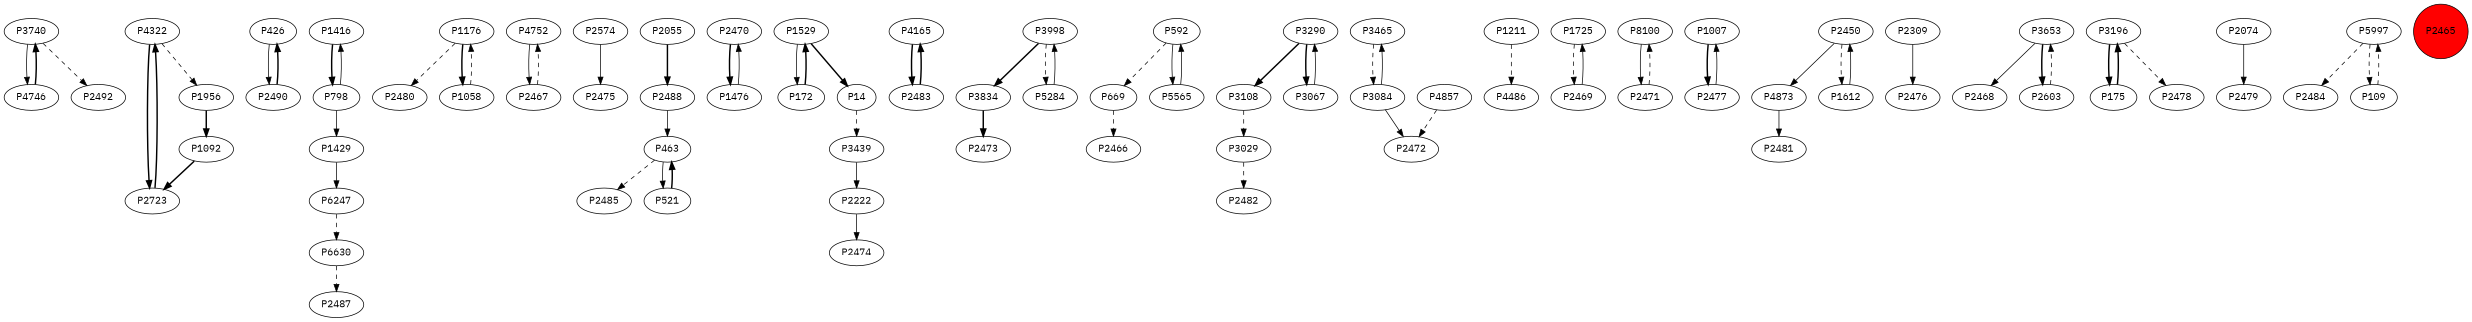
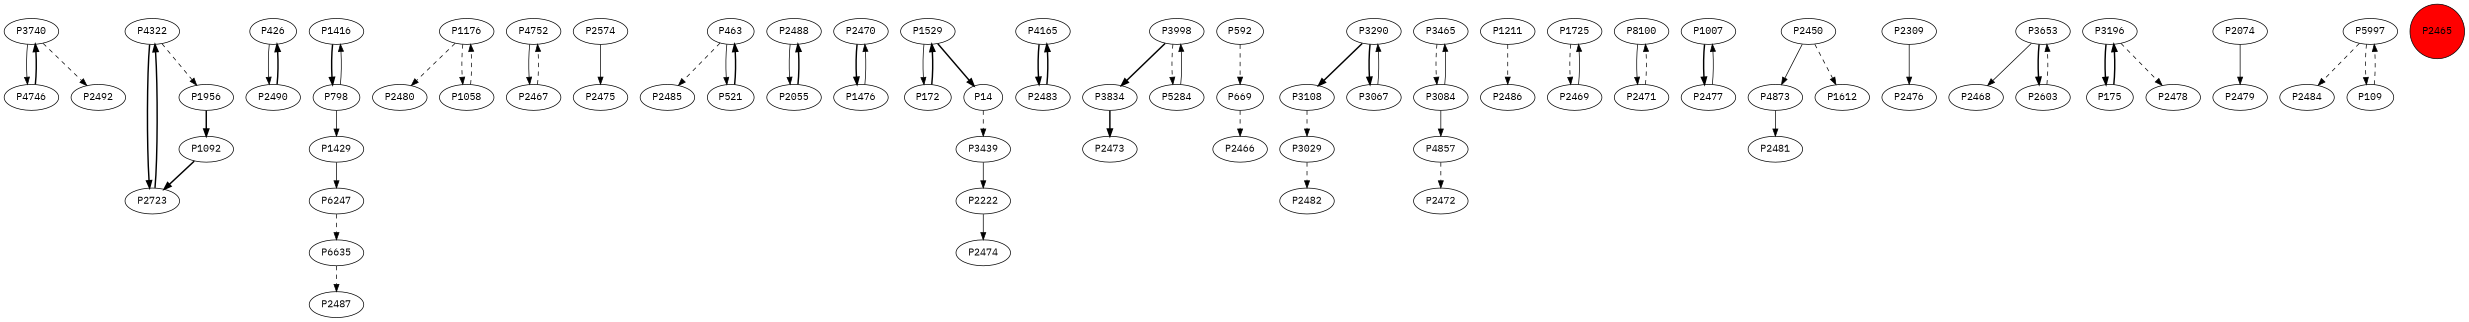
(462, 61) -> (462, 61)
(1851, 68) -> none
(1177, 97) -> none
(1511, 97) -> (1508, 97)
(667, 120) -> (789, 61)
(1392, 120) -> (1441, 120)
(336, 253) -> (336, 253)
